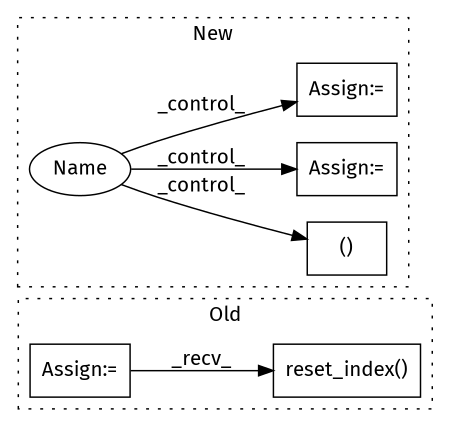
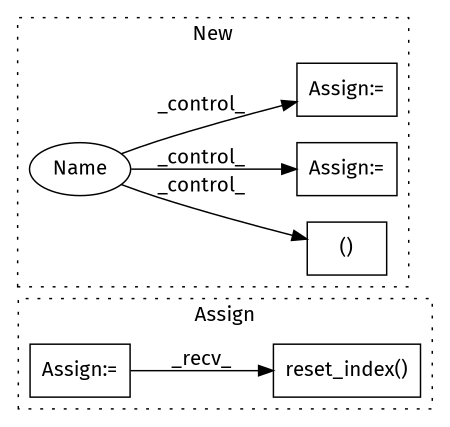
(225, 315) -> (225, 315)
